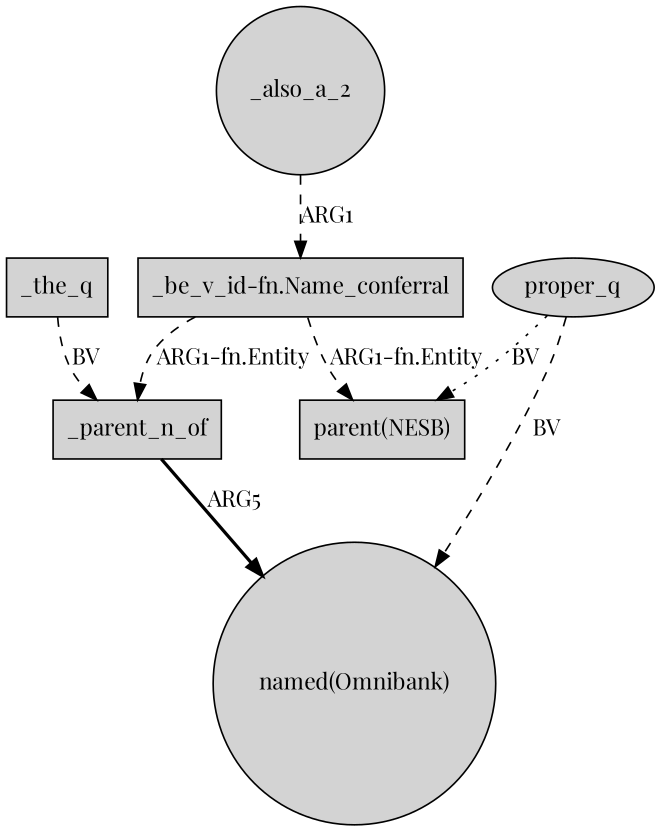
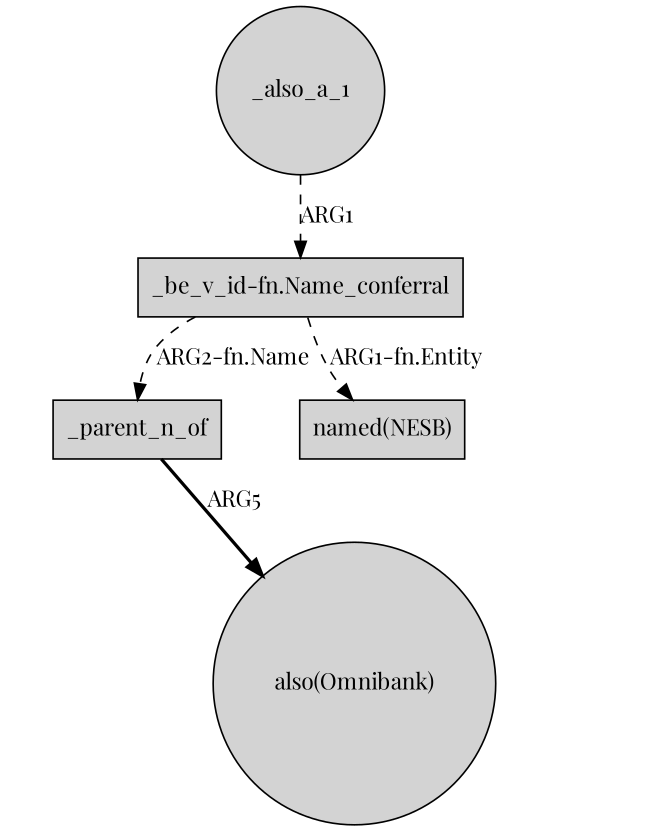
(301, 91) -> (301, 91)
(57, 287) -> none
(573, 287) -> none
(234, 359) -> (234, 359)
(382, 430) -> (382, 430)
(354, 684) -> (354, 684)
